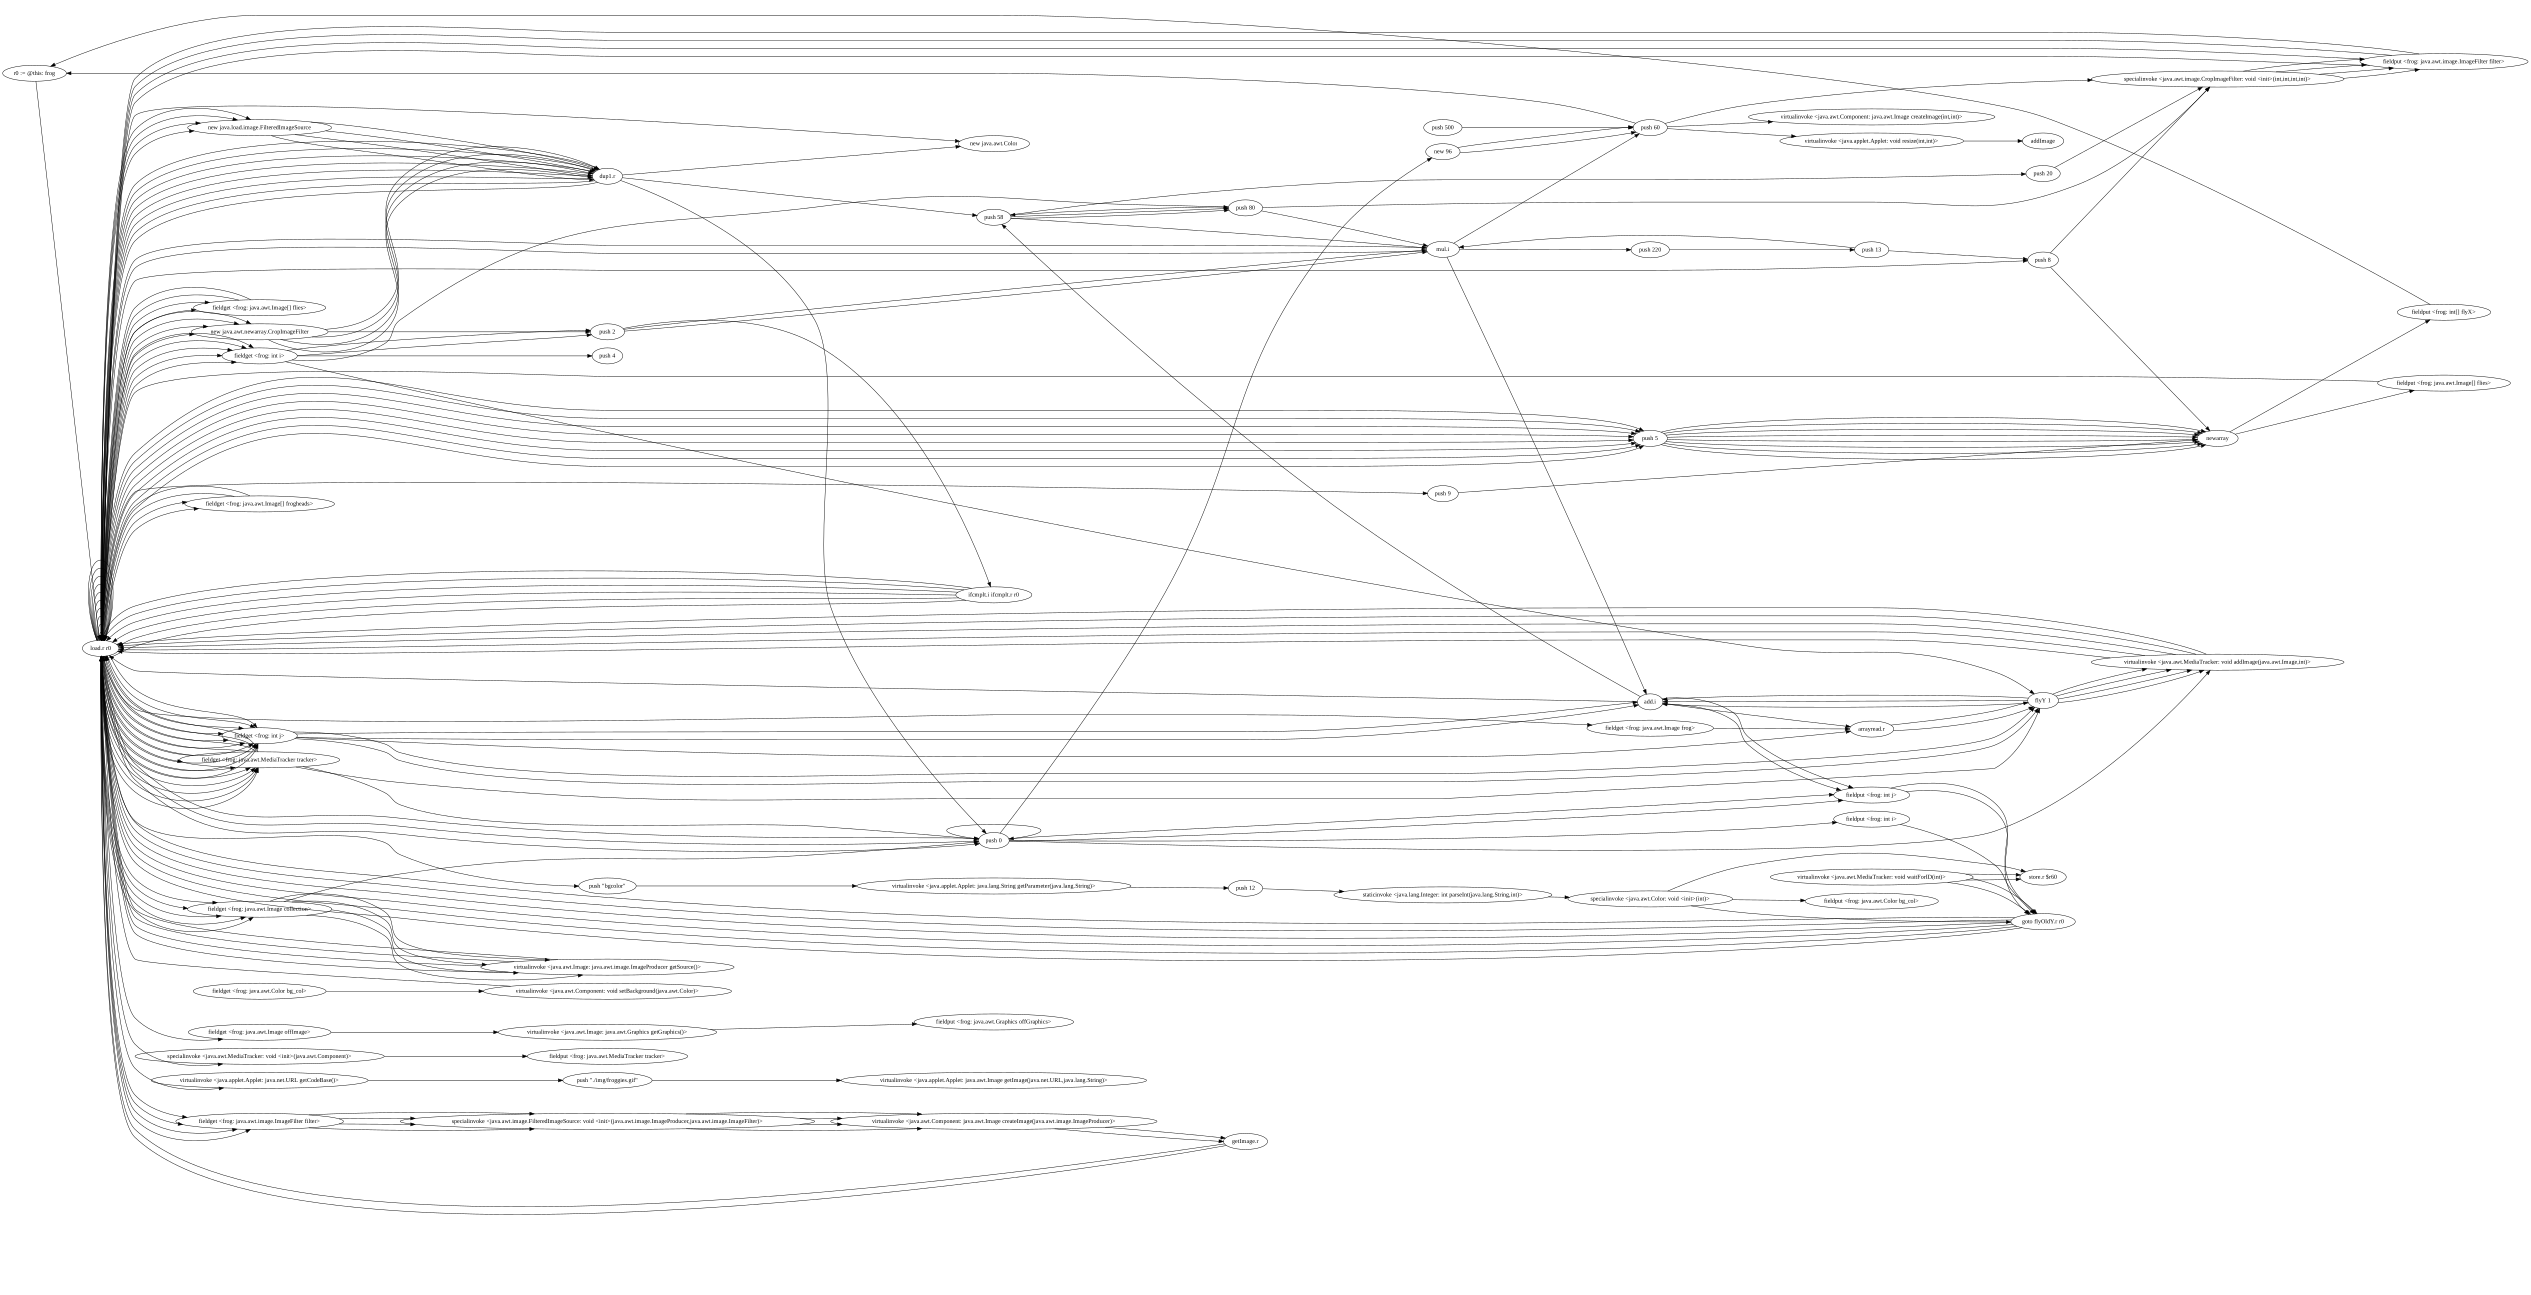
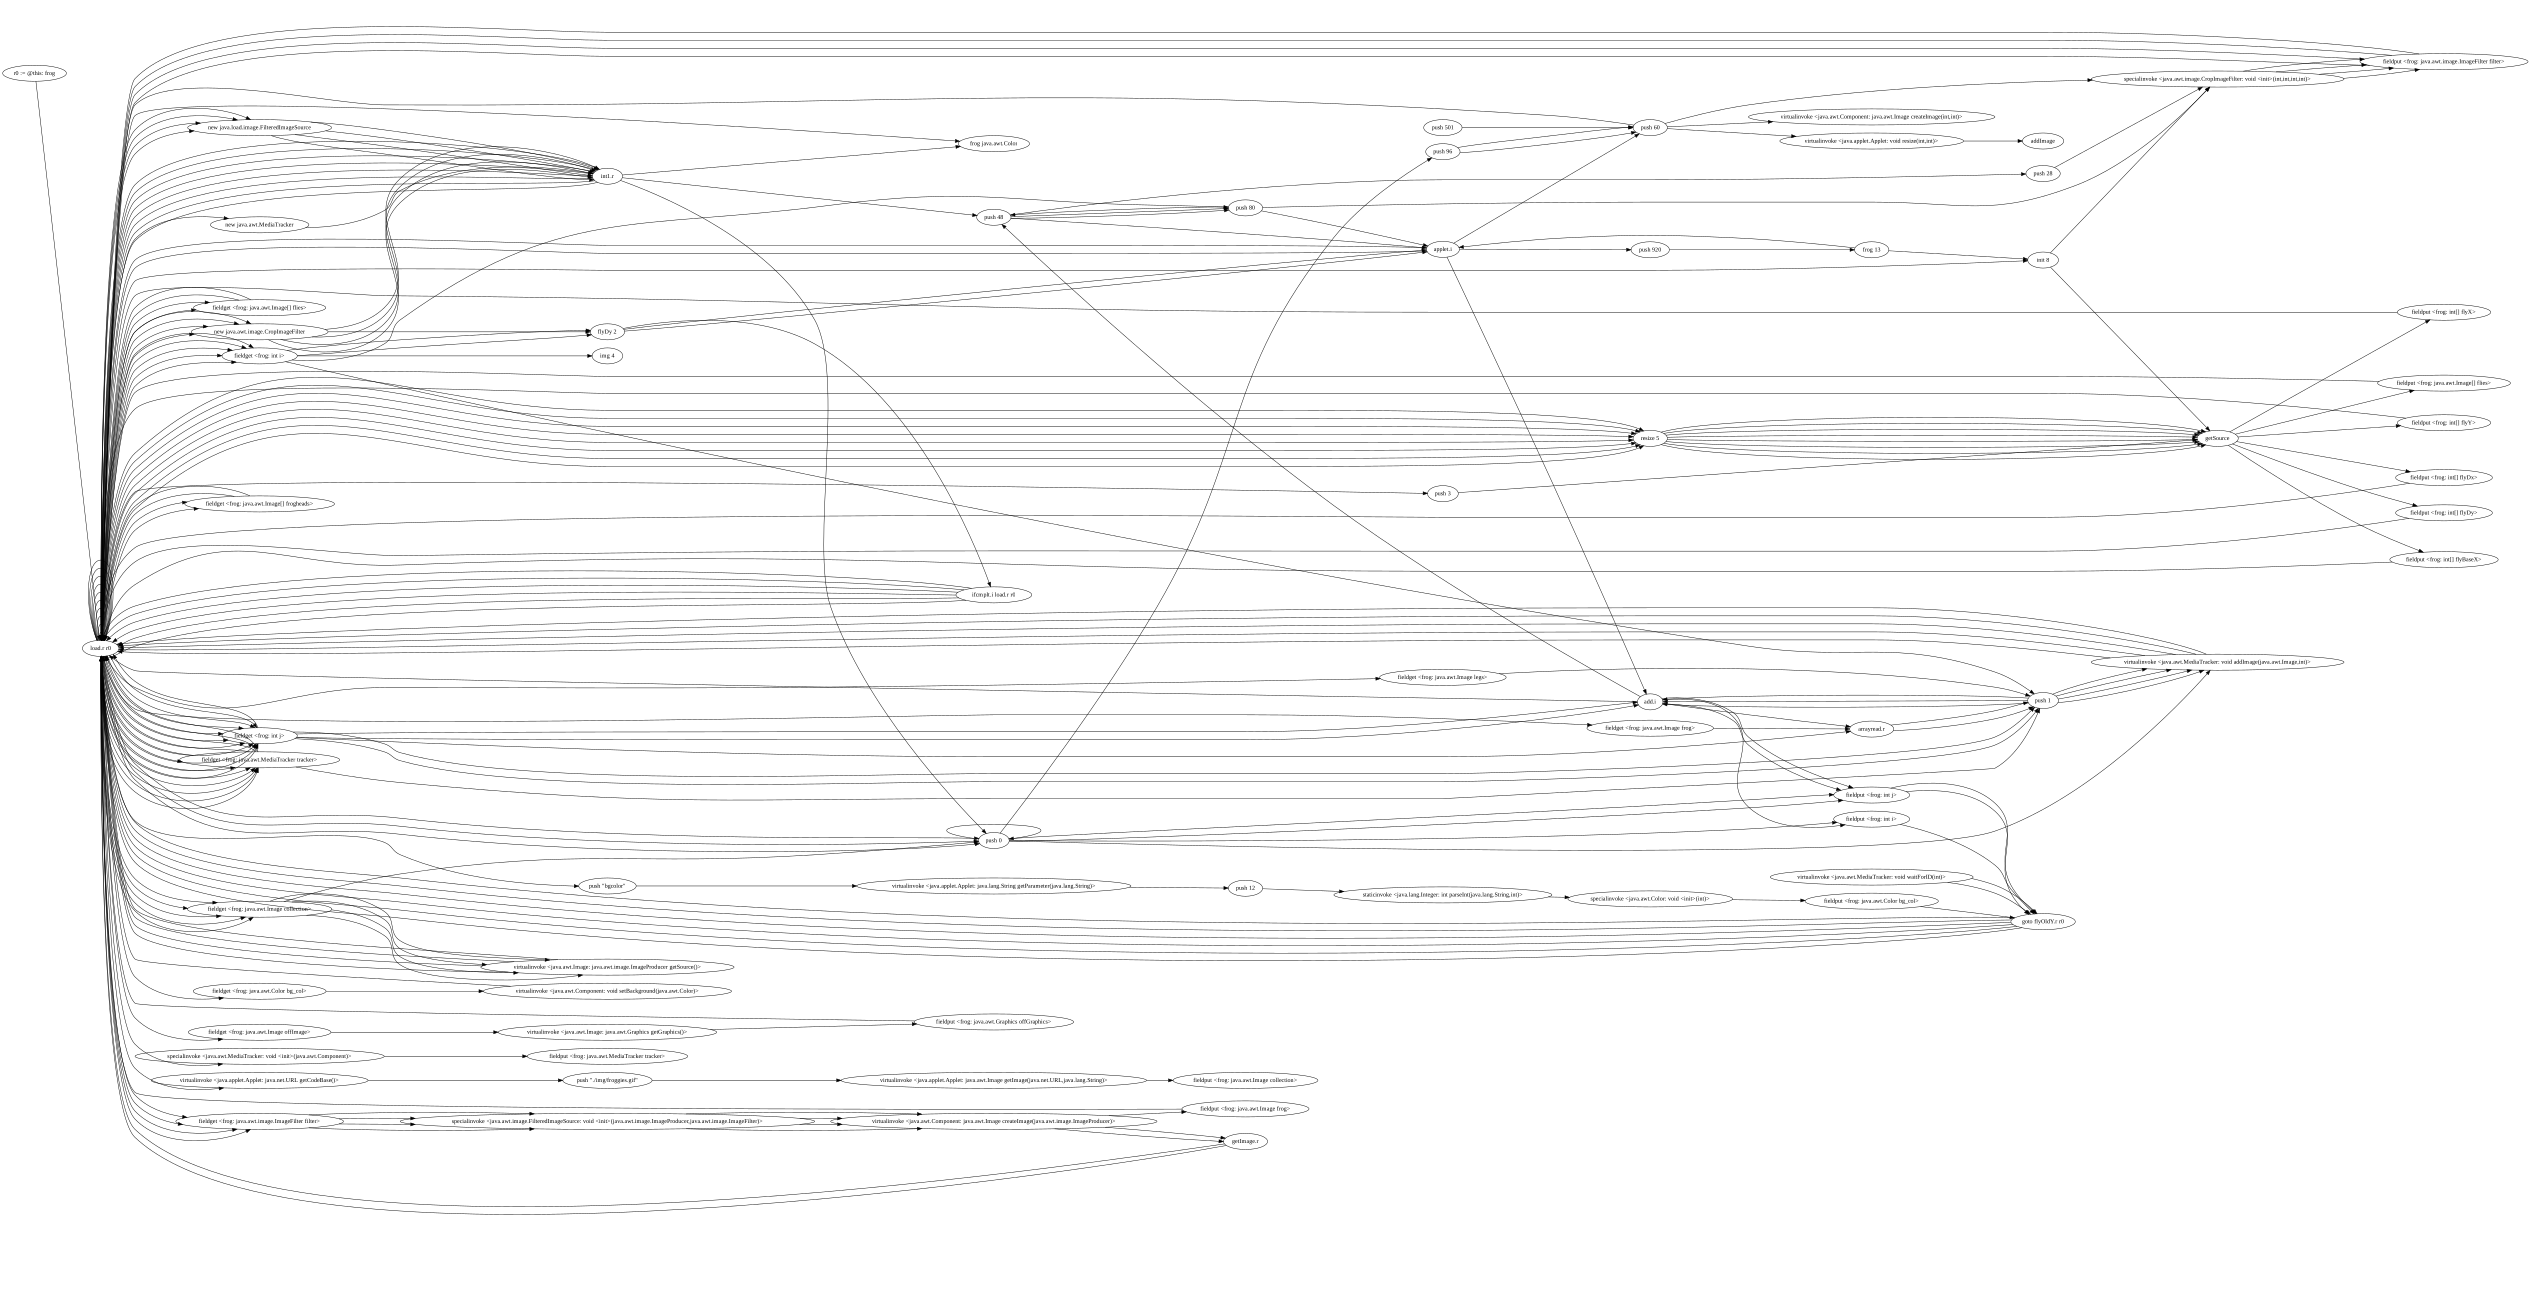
(1264, 27) -> (1159, 310)
(855, 73) -> (617, 104)
(1443, 128) -> (1443, 128)
(994, 144) -> (994, 144)
(1443, 152) -> (1443, 152)
(2043, 174) -> (2043, 174)
(607, 176) -> (607, 176)
(994, 217) -> (994, 217)
none -> (260, 225)
(1443, 249) -> (1443, 249)
(1650, 250) -> (1650, 250)
(1872, 250) -> (1872, 250)
(2043, 260) -> (2043, 260)
(260, 332) -> (260, 332)
(607, 332) -> (607, 332)
(607, 356) -> (607, 356)
none -> (2444, 423)
(1650, 438) -> (1650, 438)
(2218, 438) -> (2218, 438)
none -> (2444, 478)
(1443, 494) -> (1443, 494)
none -> (2444, 513)
none -> (2444, 560)
(994, 595) -> (994, 595)
none -> (1443, 677)
none -> (183, 700)
(2043, 701) -> (2043, 701)
none -> (1739, 766)
(633, 825) -> none
(2043, 877) -> none
(1793, 916) -> (1965, 912)
none -> (120, 924)
none -> (352, 1011)
none -> (1245, 1080)
none -> (1245, 1109)
